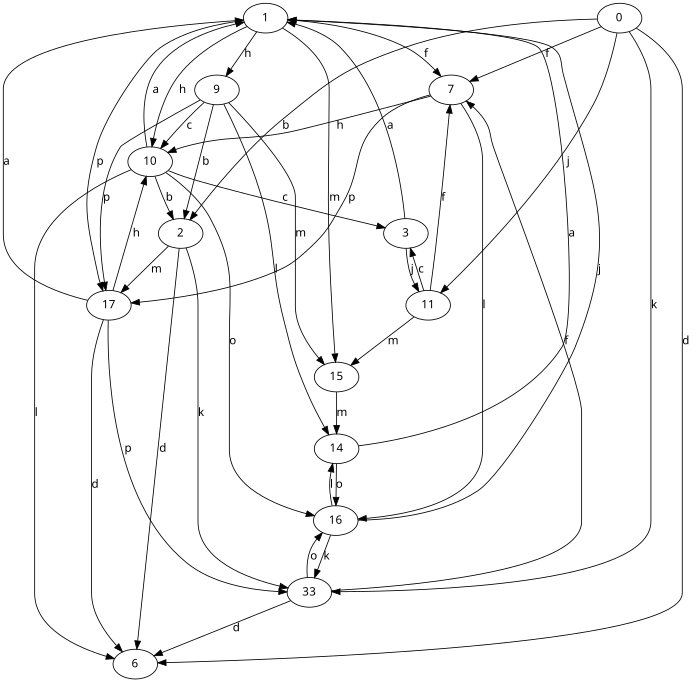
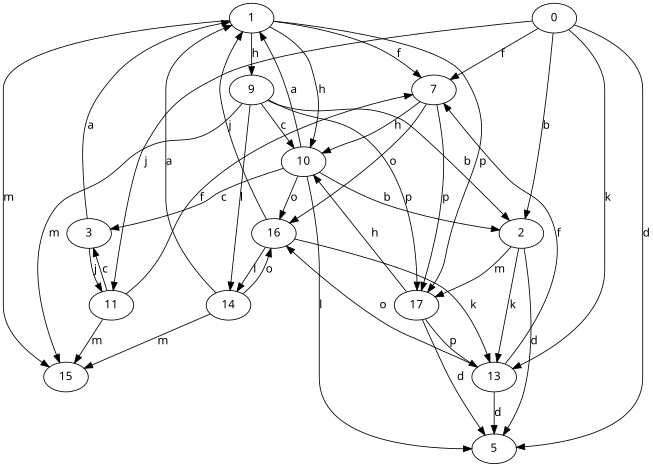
(3, 93) -> none
(484, 305) -> (393, 162)
(337, 409) -> (151, 339)
(309, 592) -> (494, 377)
(135, 664) -> (494, 449)
